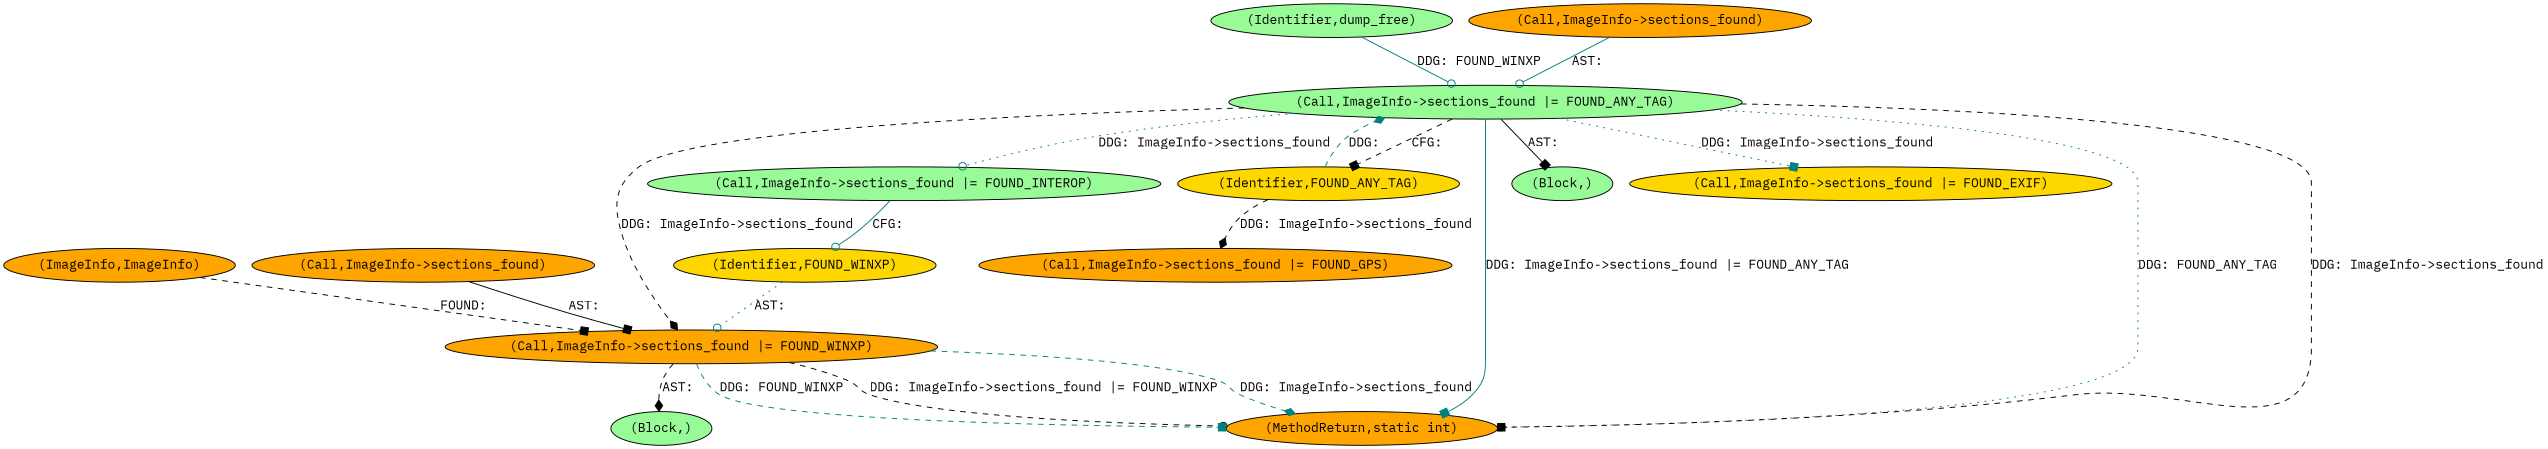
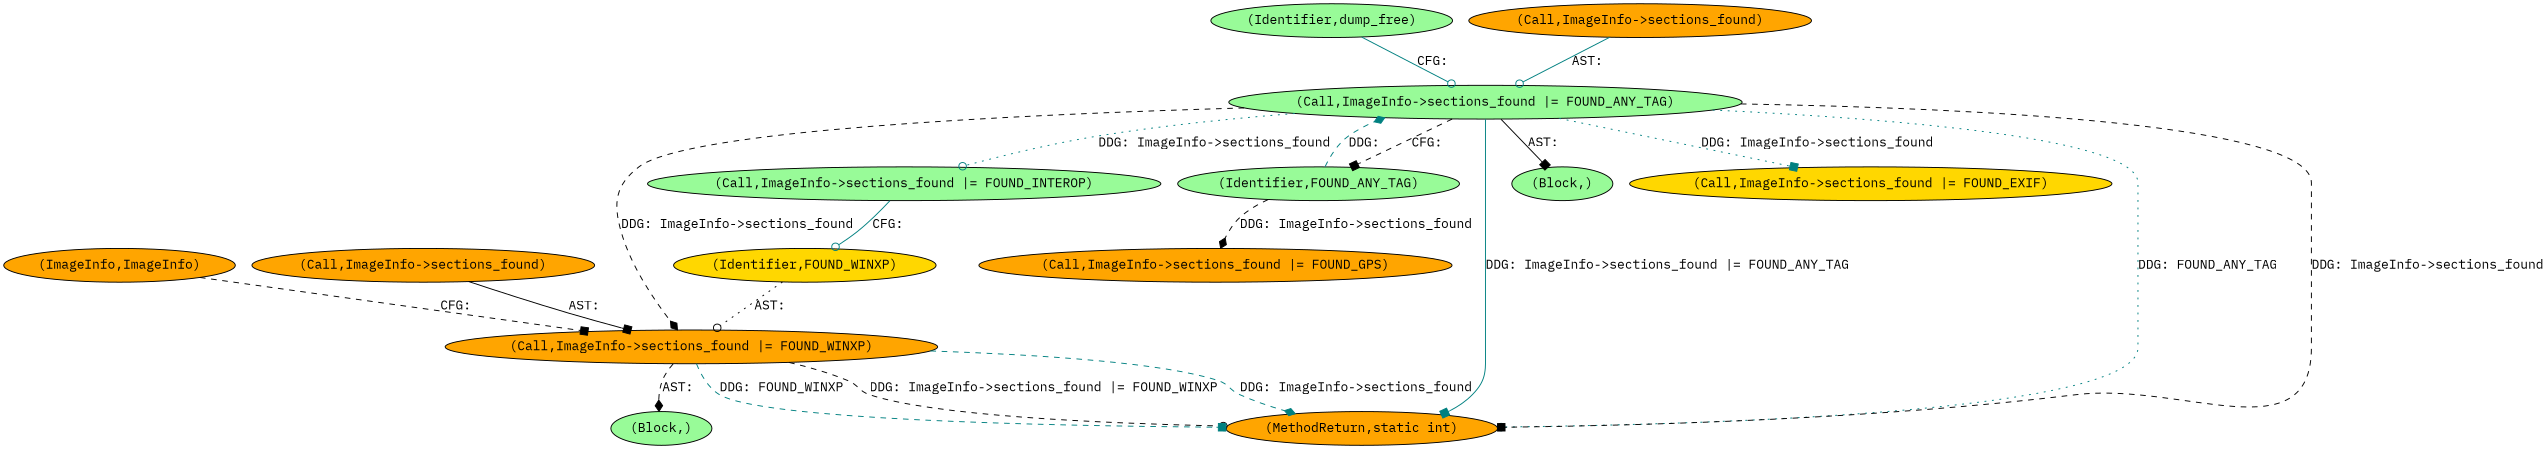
(1479, 61) -> (1437, 61)
(1319, 184) -> (1319, 184)
(751, 304) -> (751, 304)
(467, 306) -> (460, 306)
